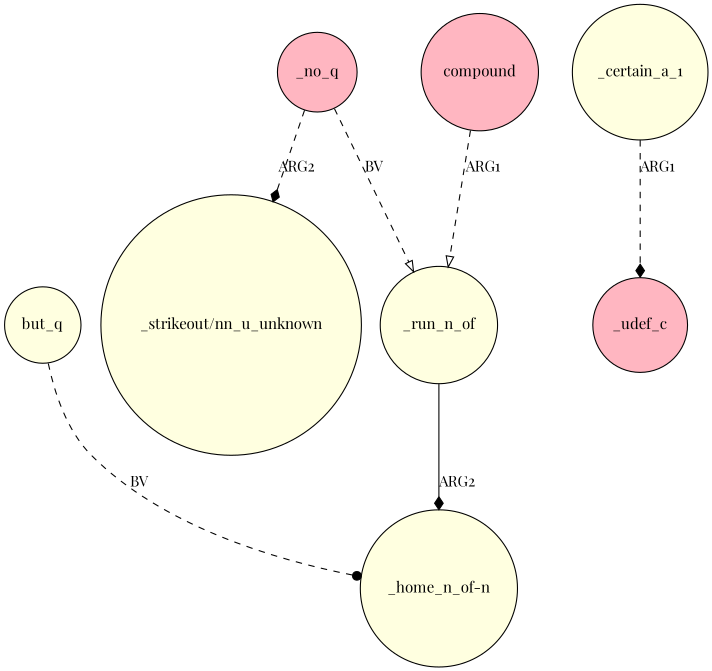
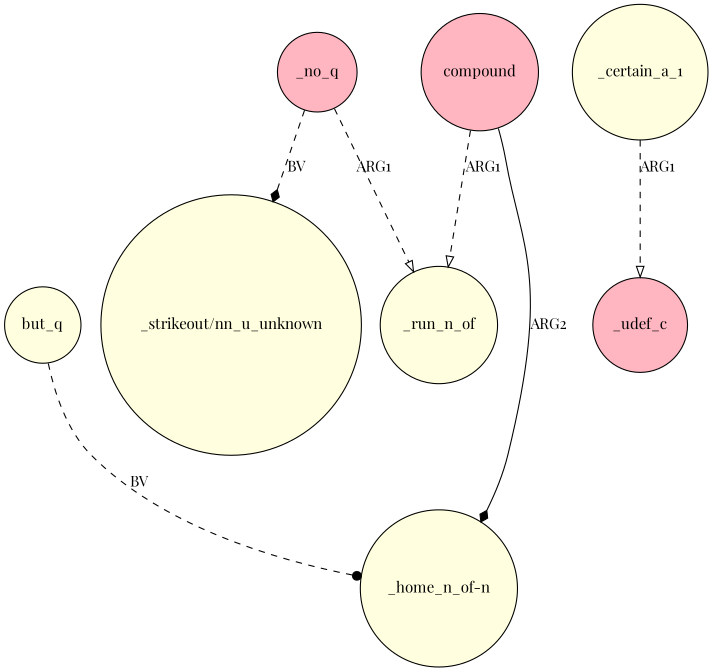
(297, 167) -> (297, 167)
(374, 167) -> (374, 167)
(640, 202) -> (640, 202)
(439, 440) -> (530, 321)
